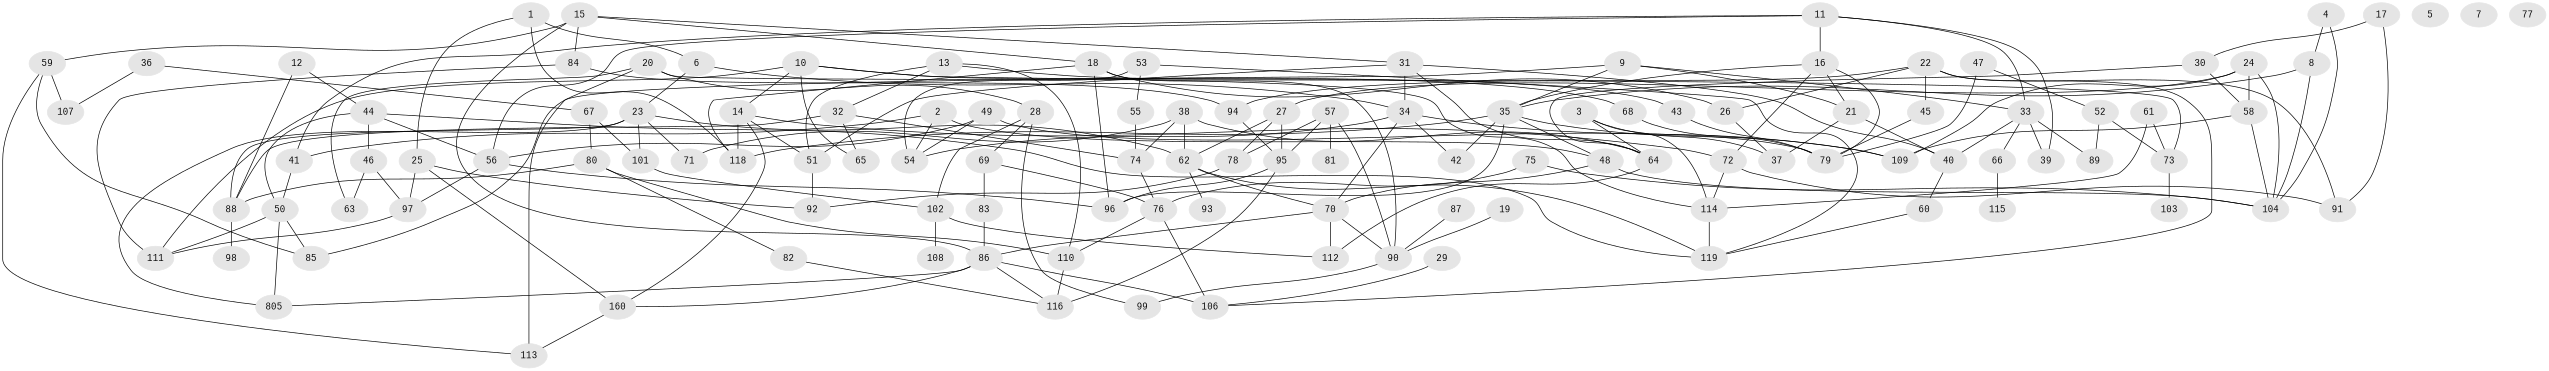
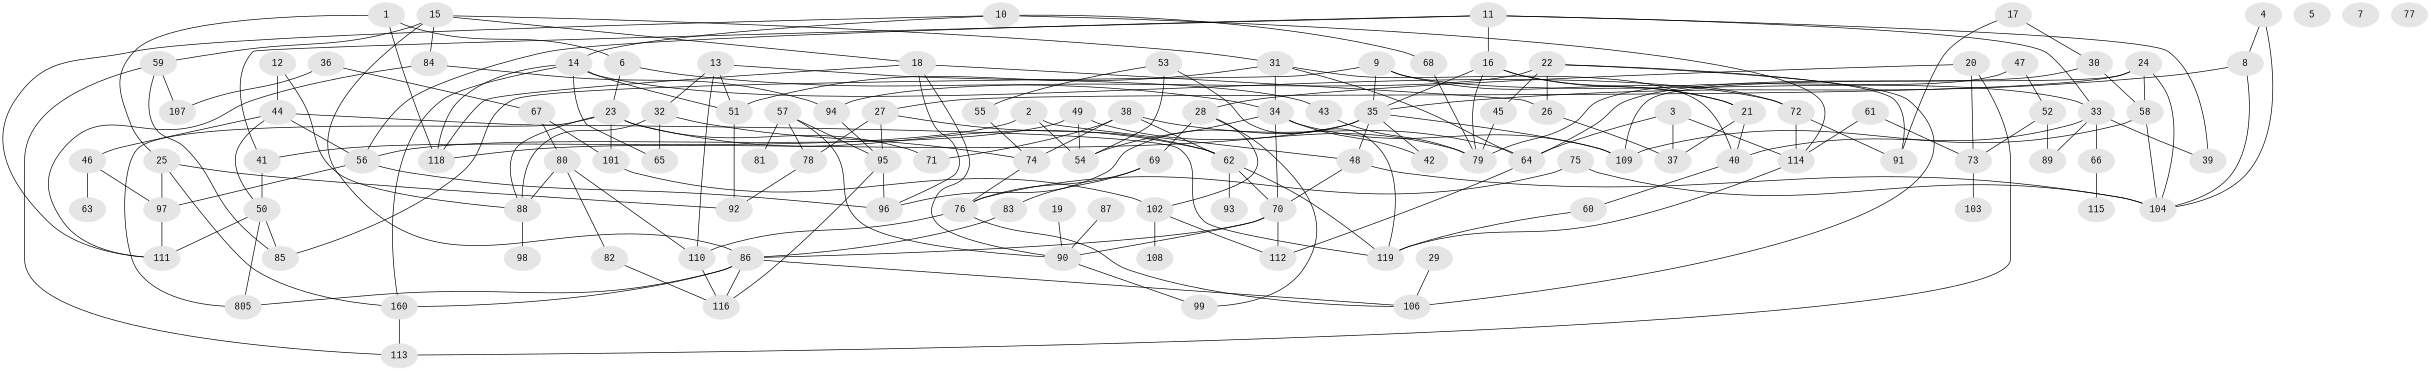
(436, 84) -> none
(805, 104) -> (606, 134)
